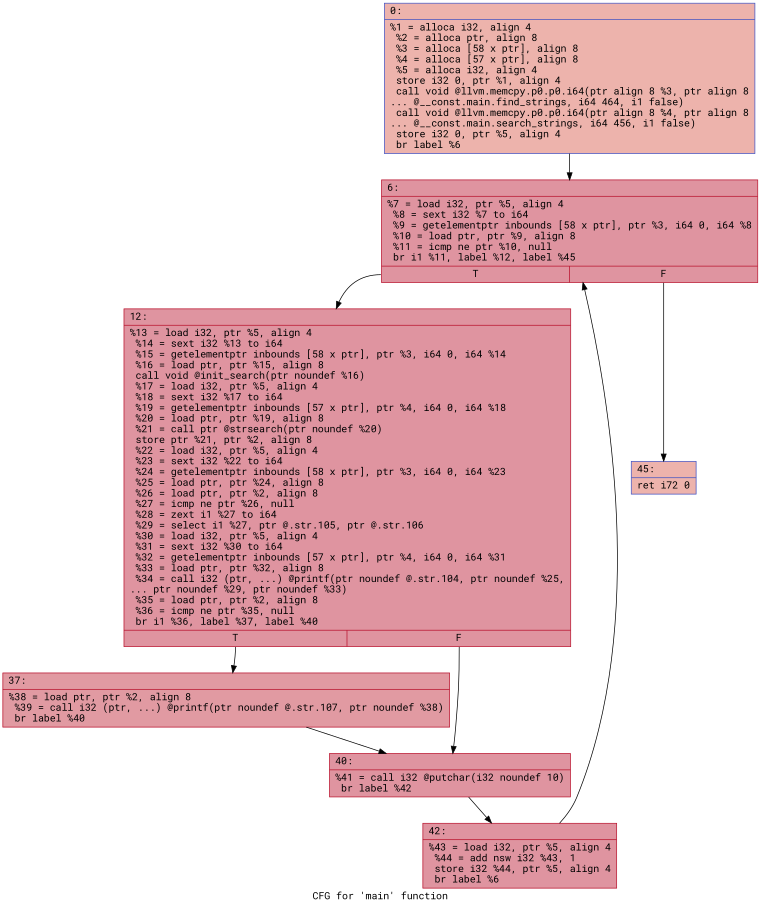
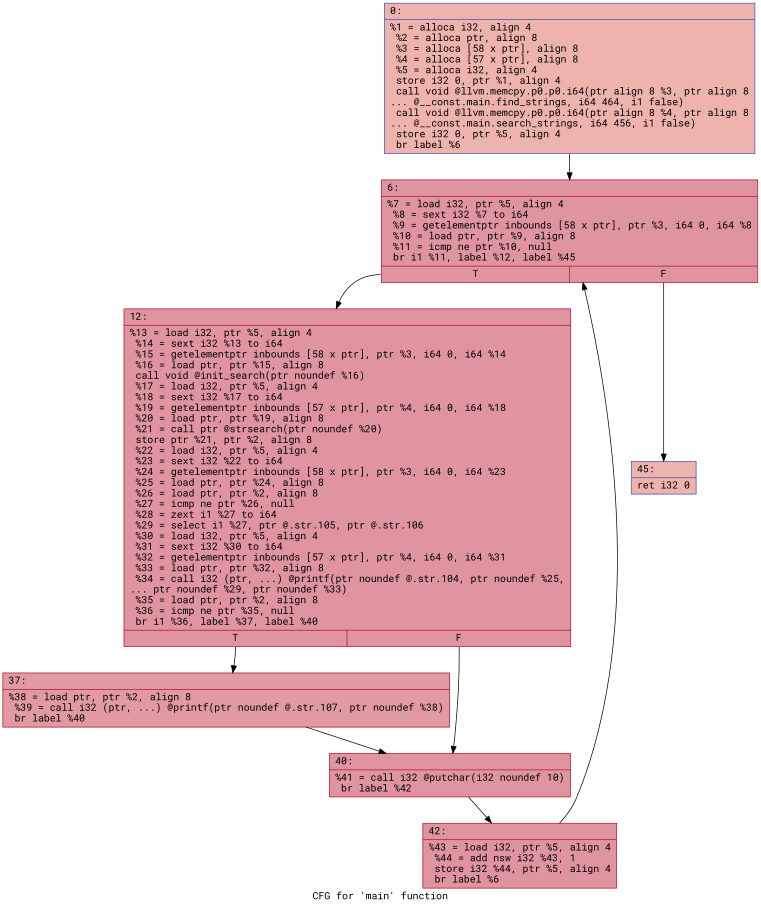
(664, 486) -> (664, 486)
